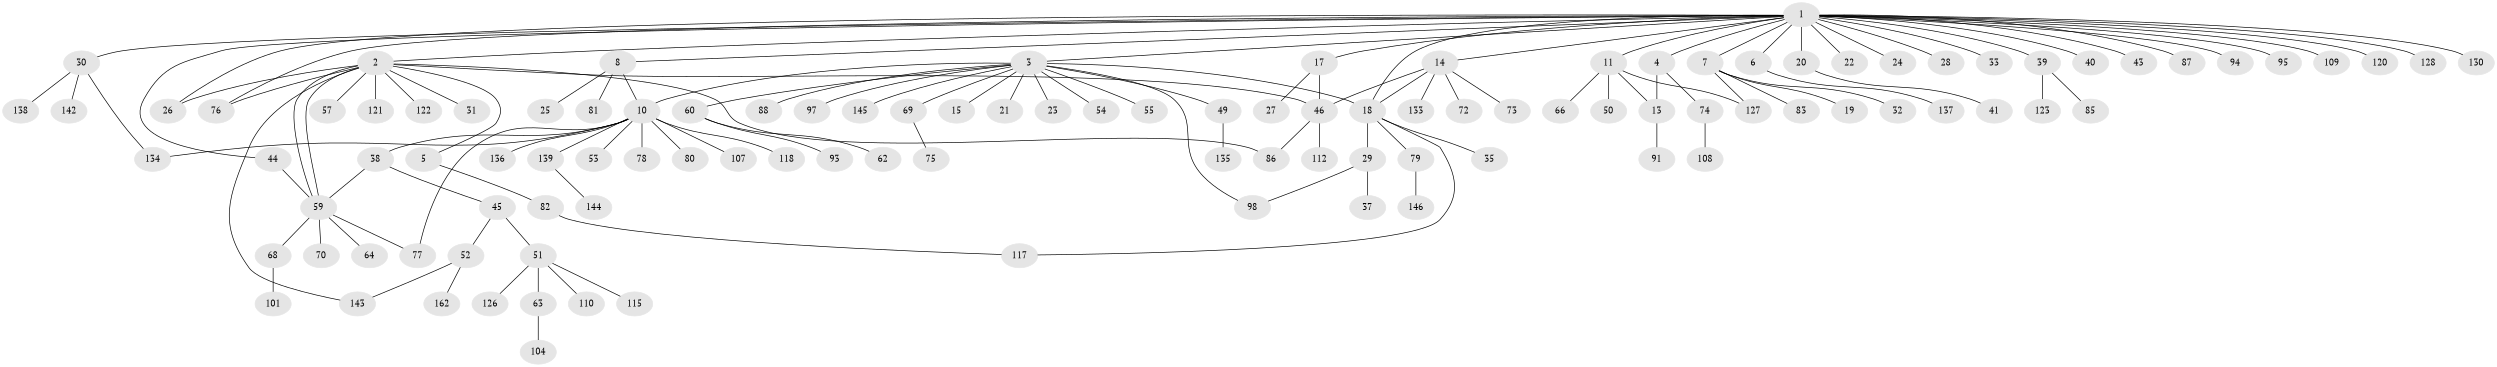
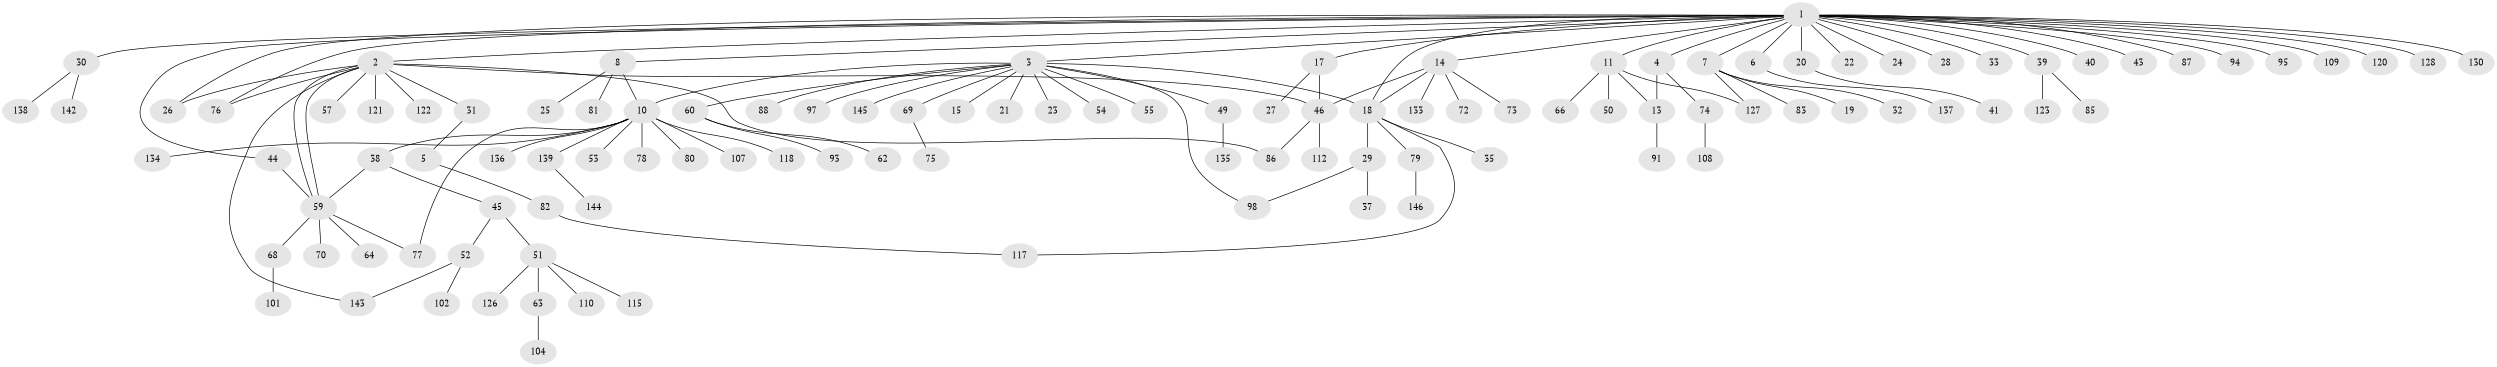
(489, 93) -> (450, 133)
(114, 113) -> none
(442, 304) -> (442, 304)
